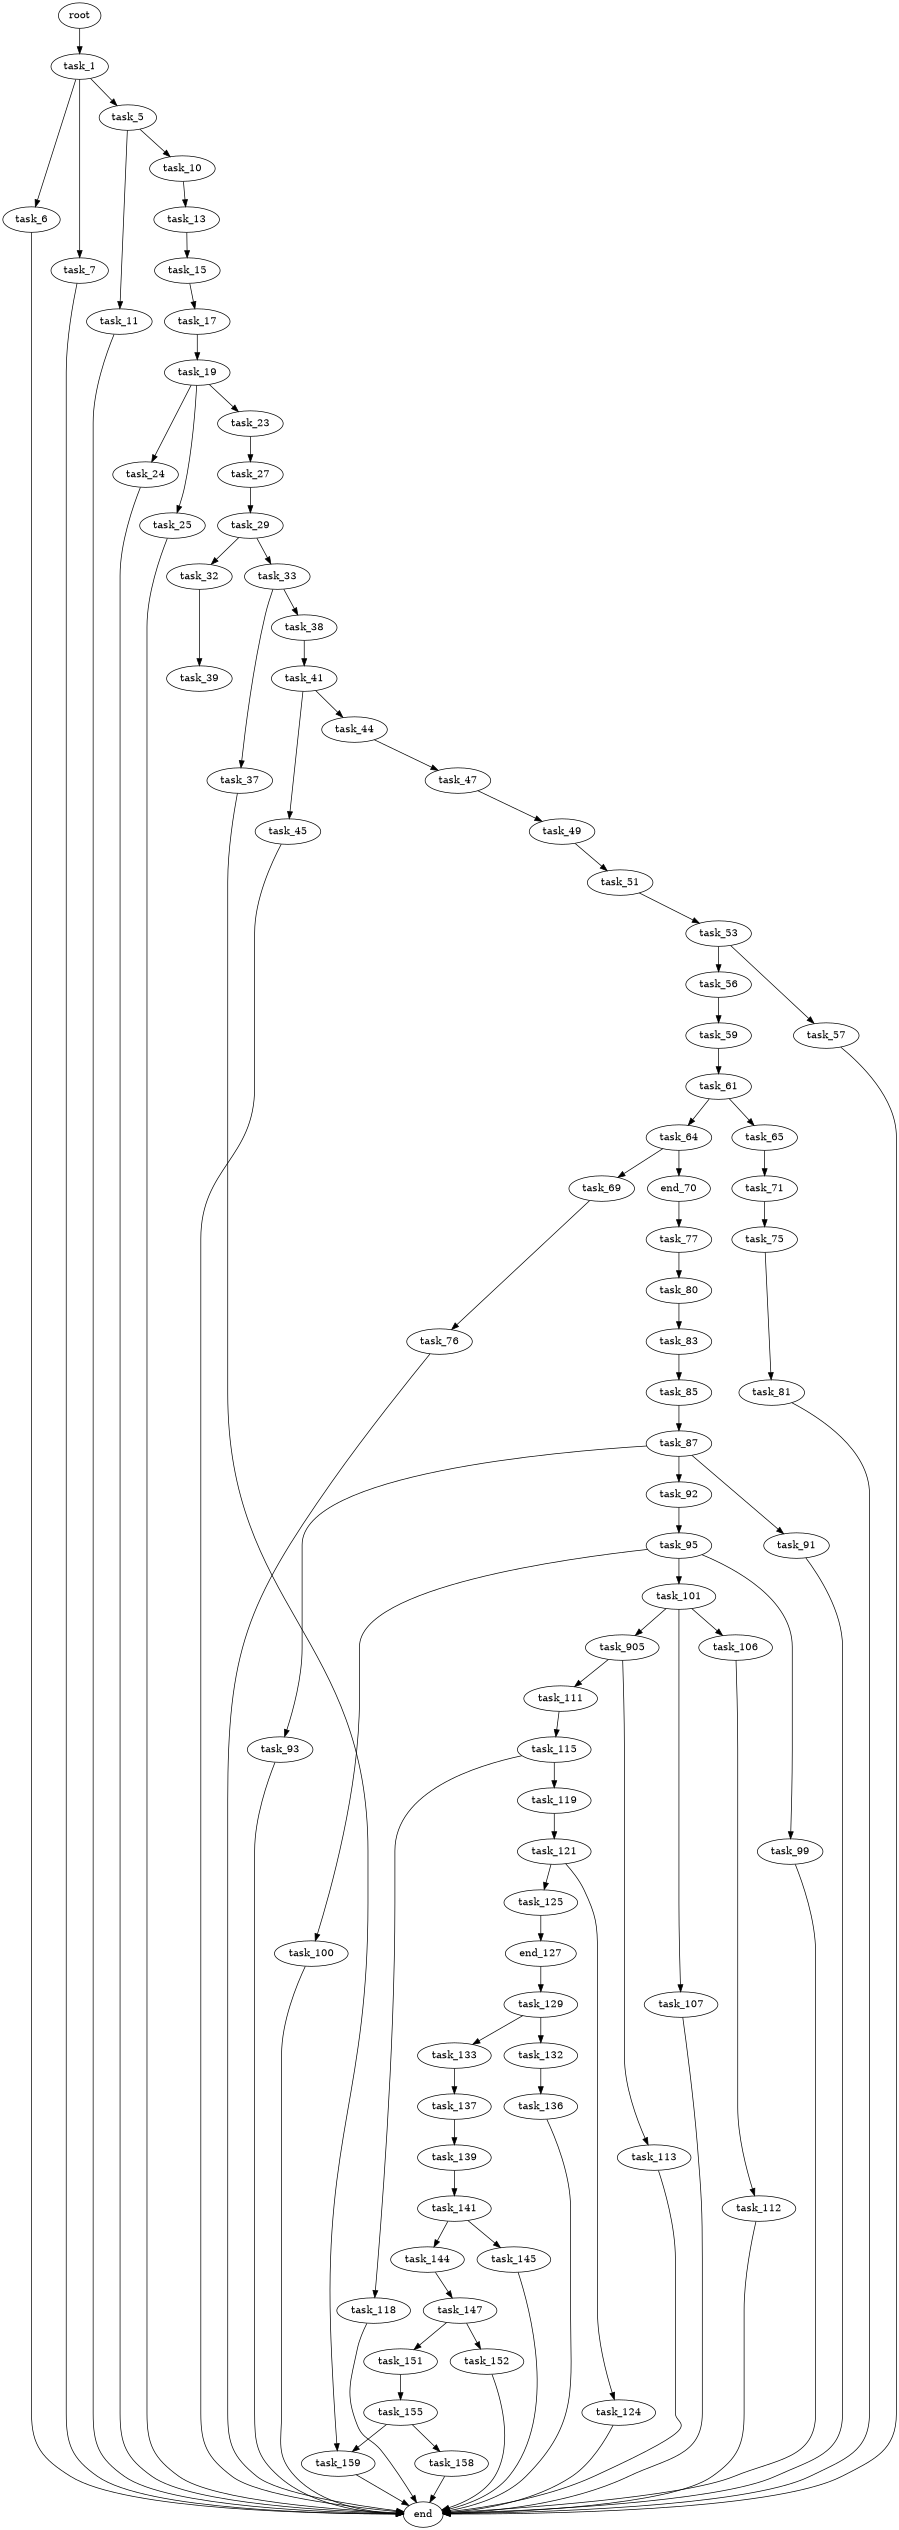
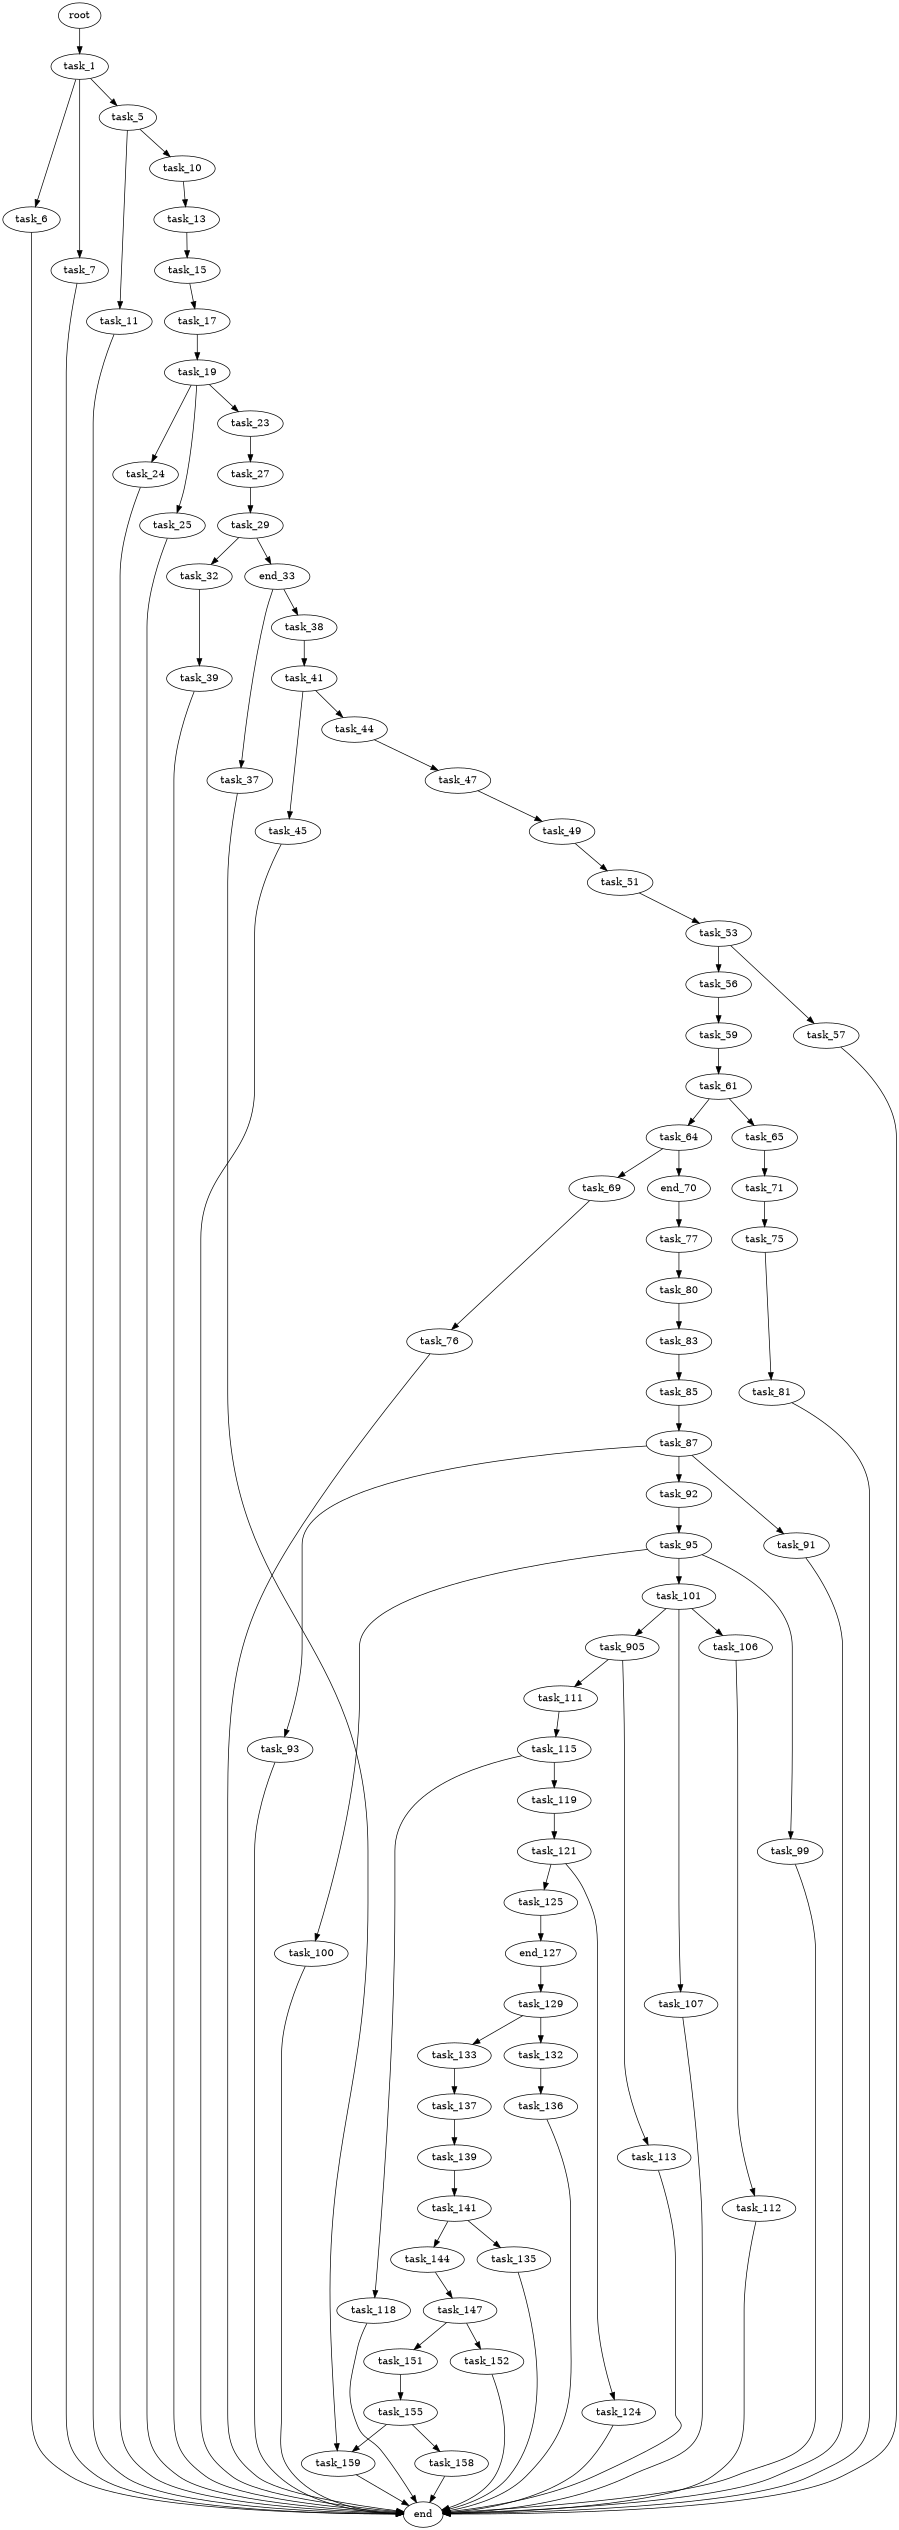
(277, 577) -> (277, 577)
none -> (174, 1686)
(514, 2260) -> (514, 2260)
